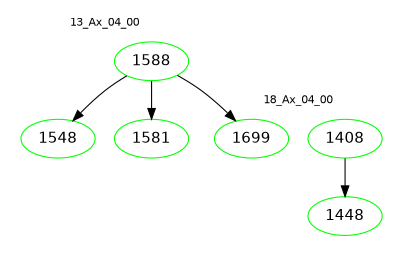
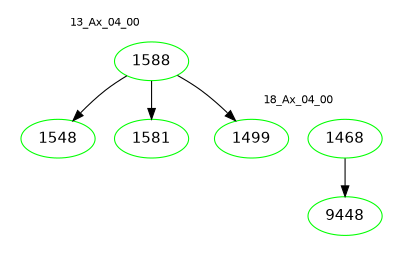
(252, 139) -> (252, 139)
(345, 139) -> (345, 139)
(345, 216) -> (345, 216)
